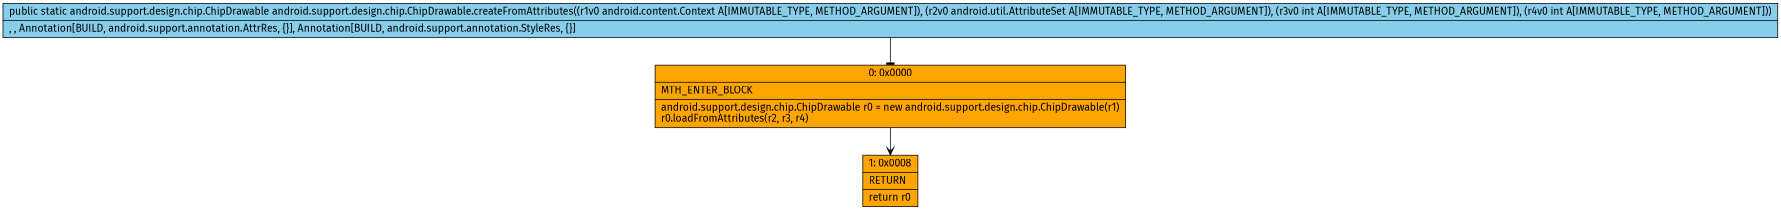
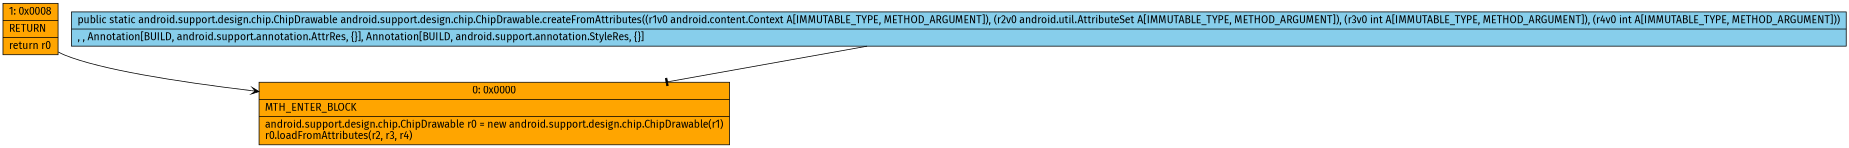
(890, 138) -> (154, 77)
